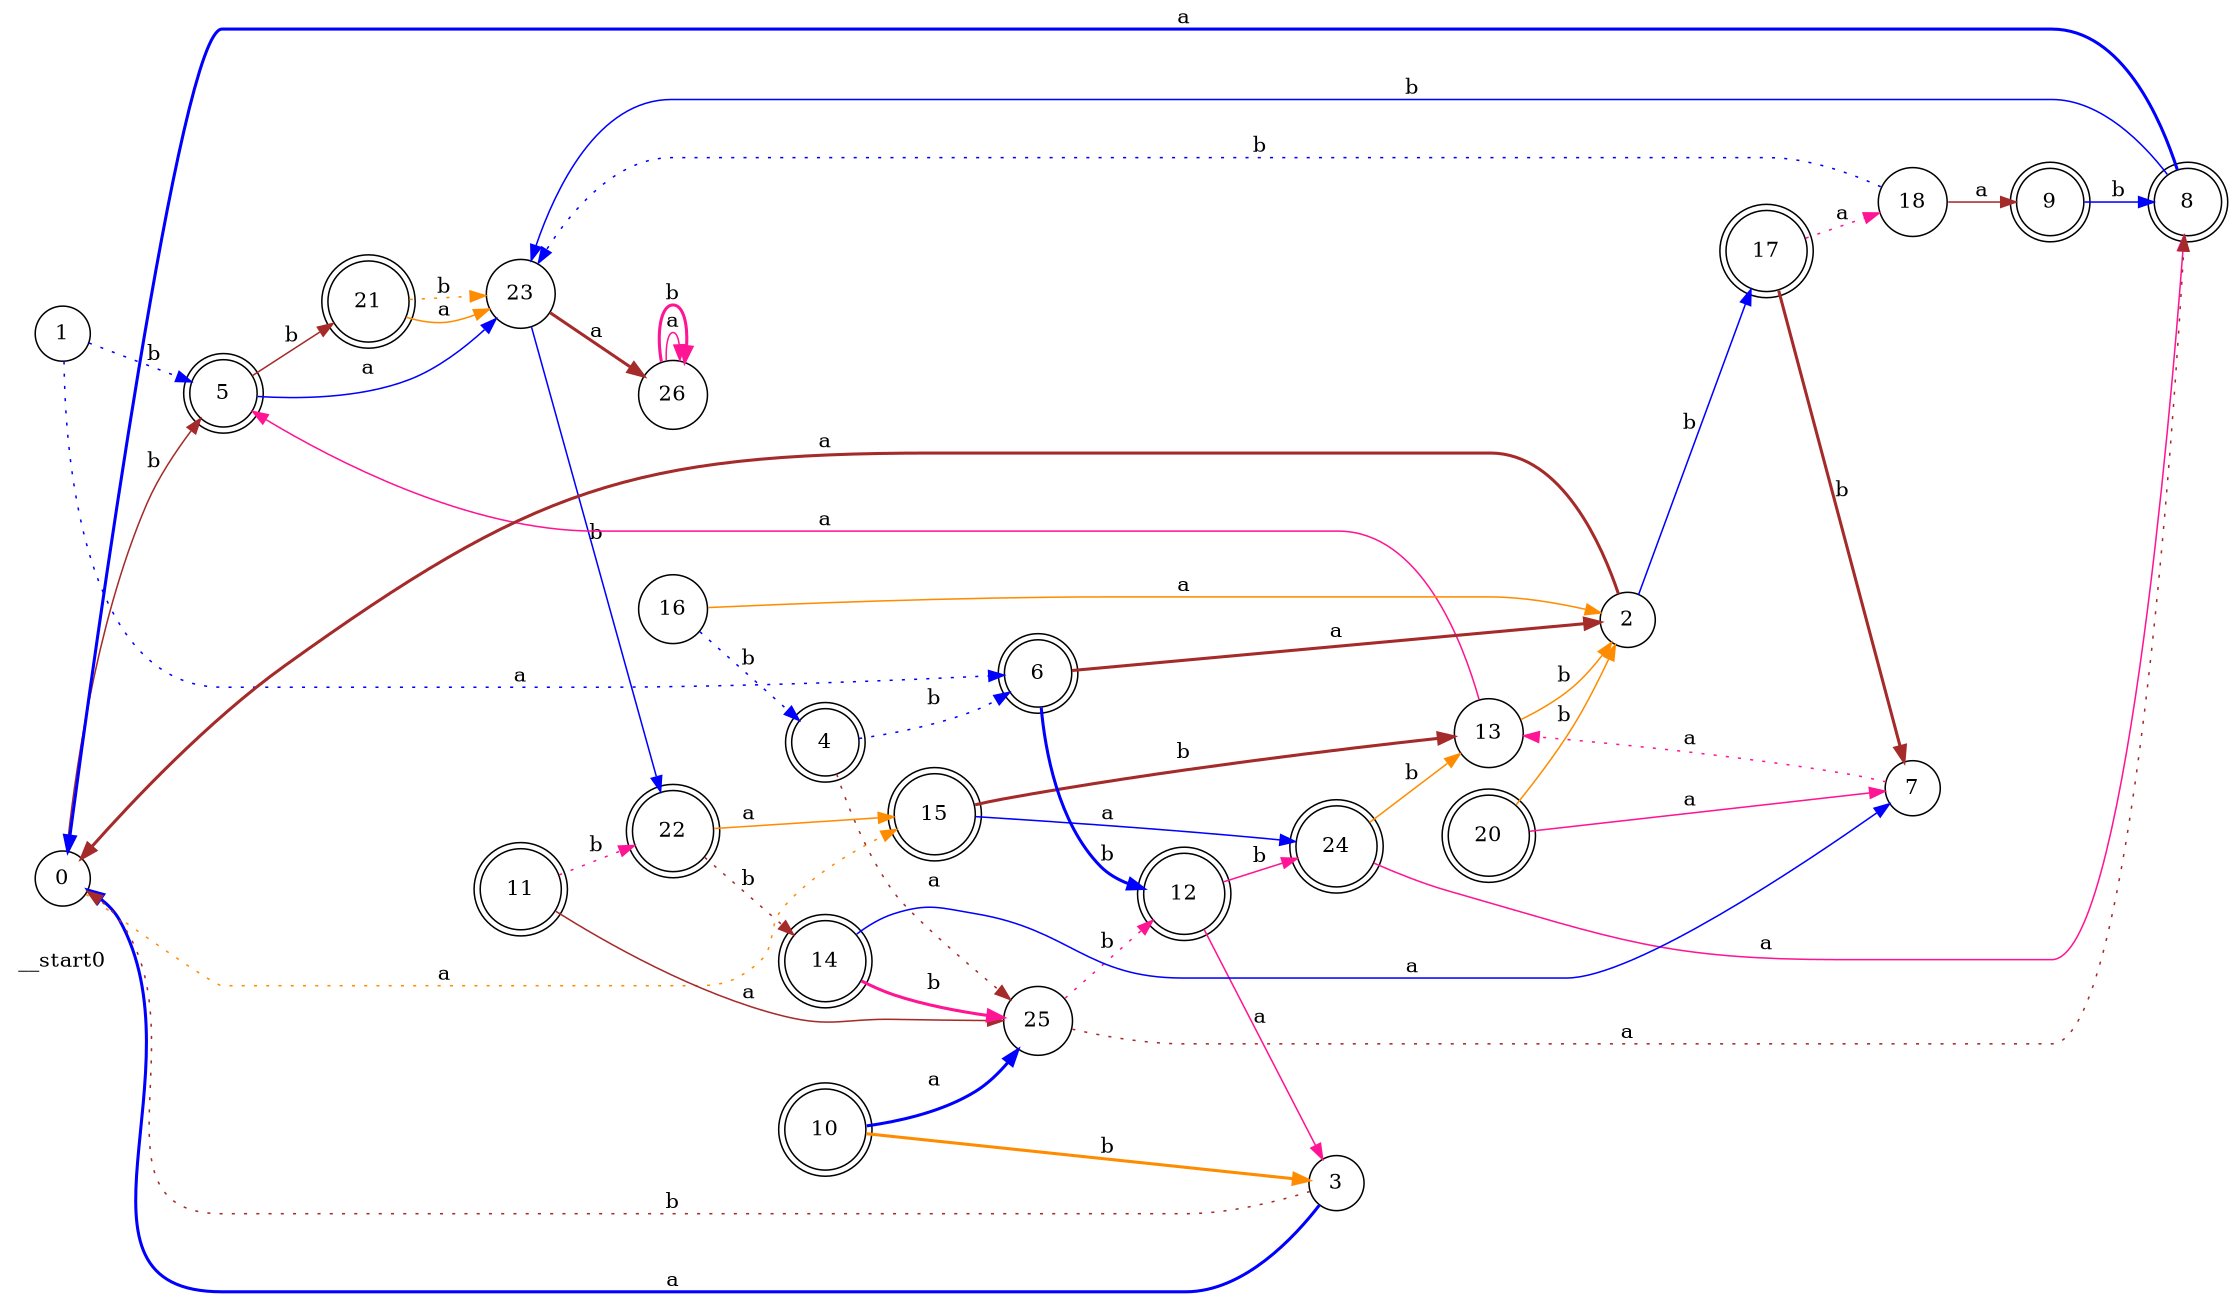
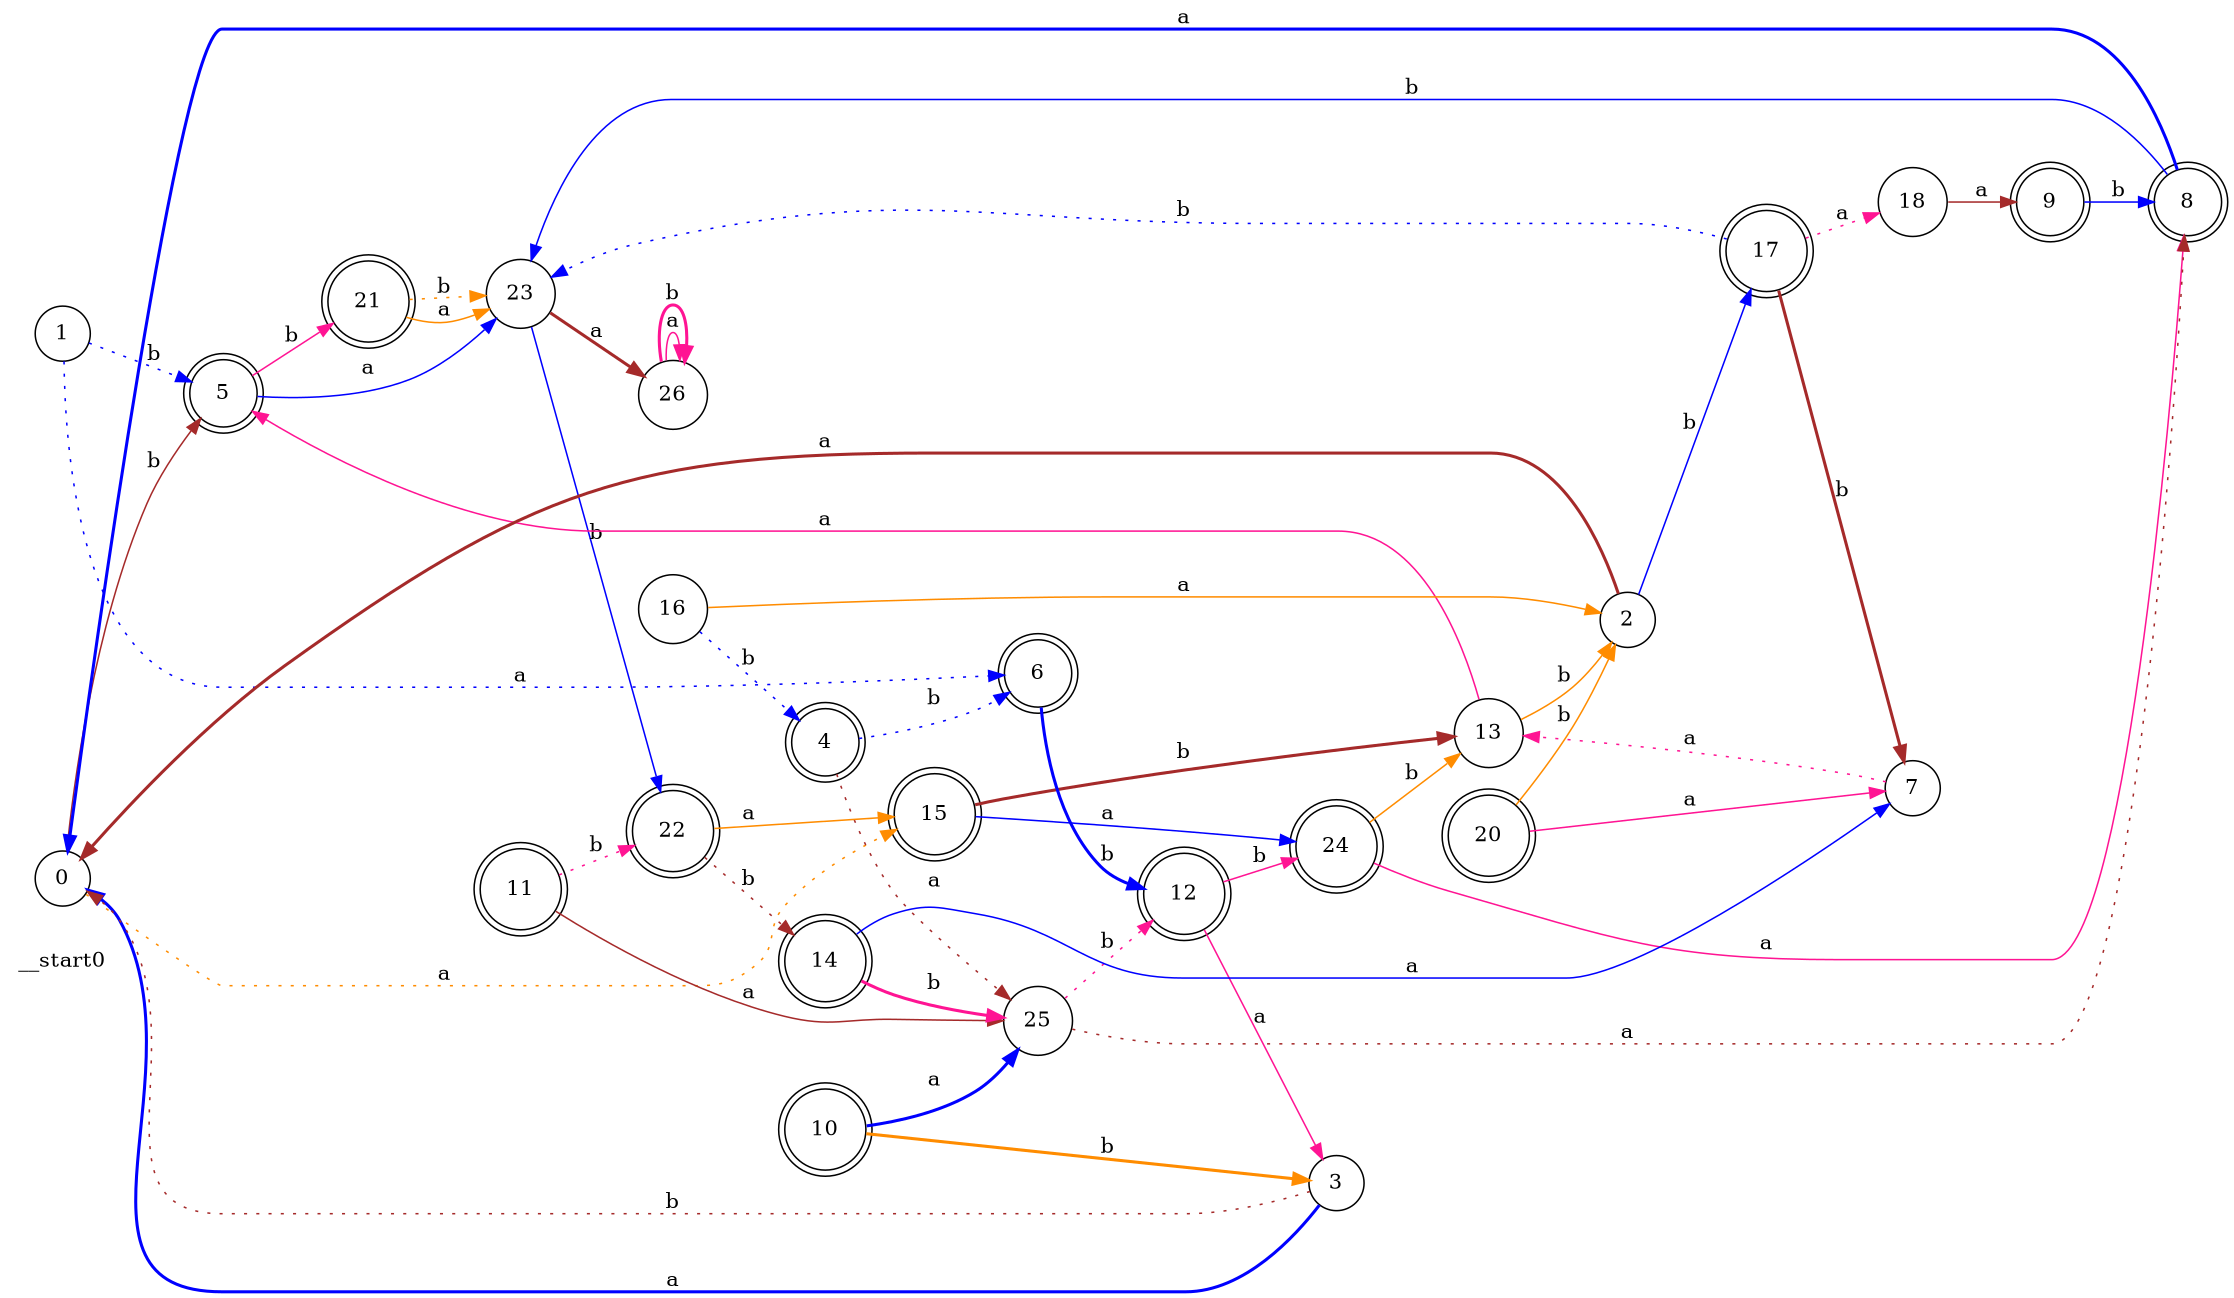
(1198, 158) -> (1143, 221)
(286, 354) -> (286, 354)
(1328, 647) -> none
